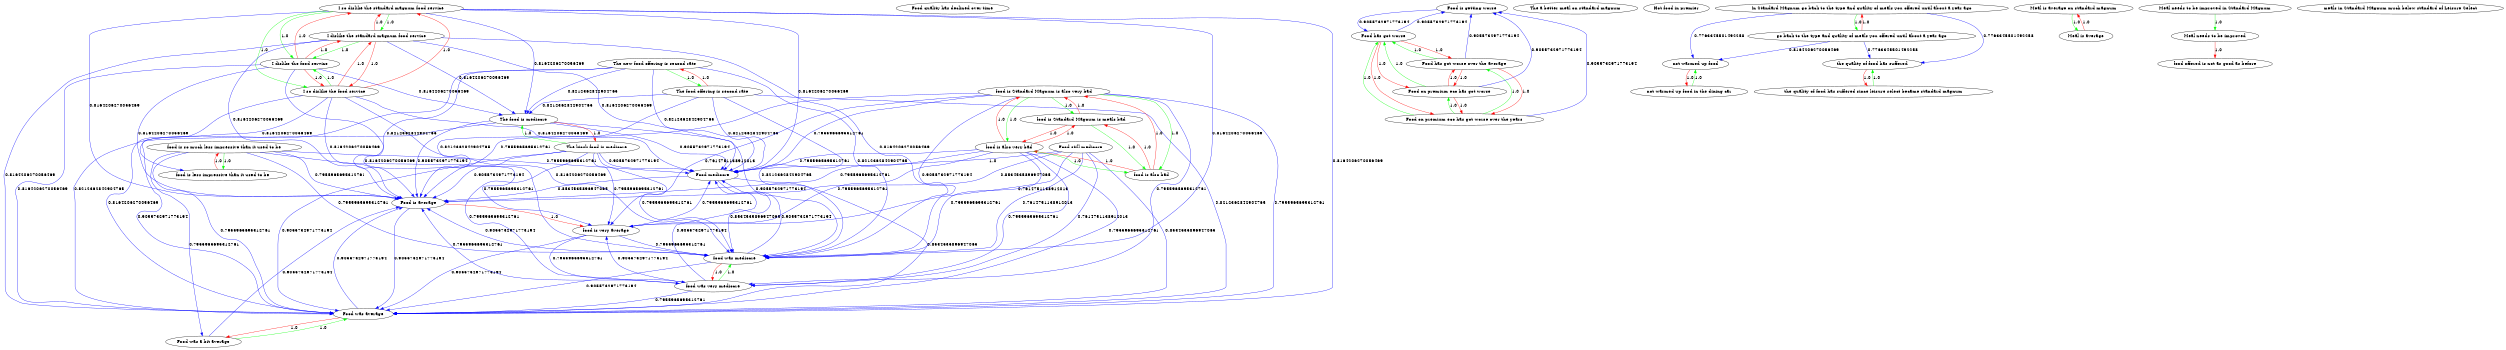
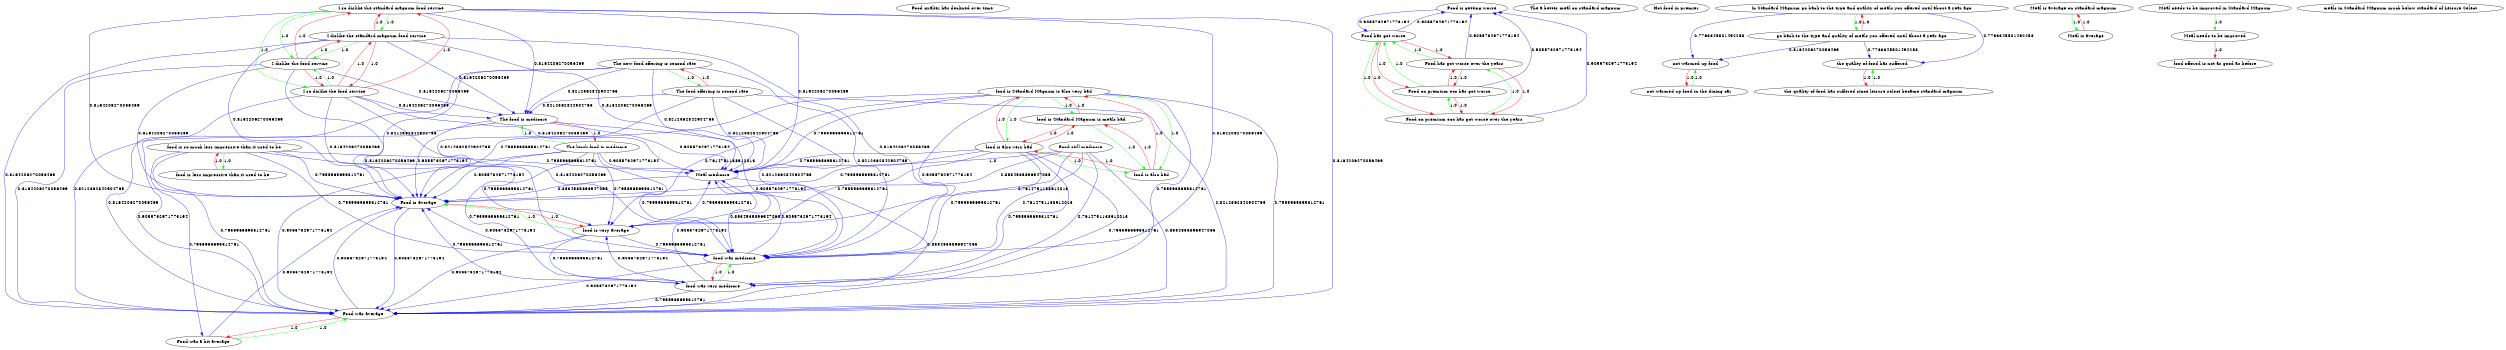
(1464, 64) -> (1464, 64)
(224, 134) -> (411, 110)
(713, 175) -> (713, 175)
none -> (515, 213)
